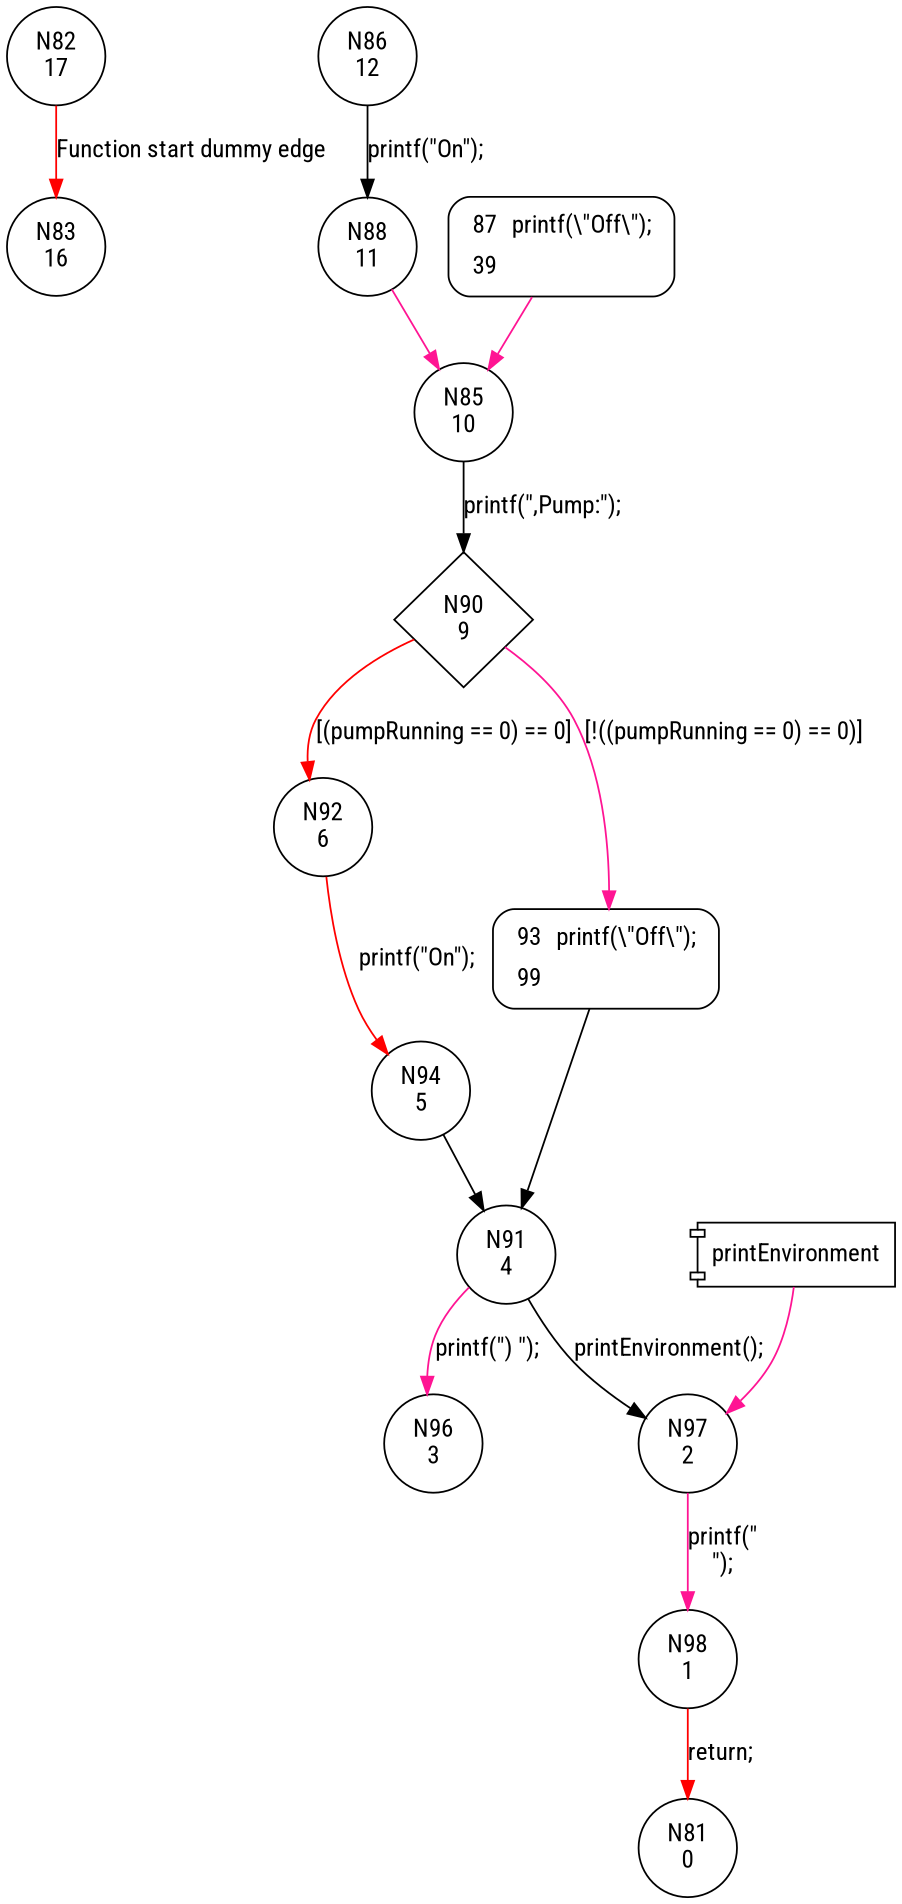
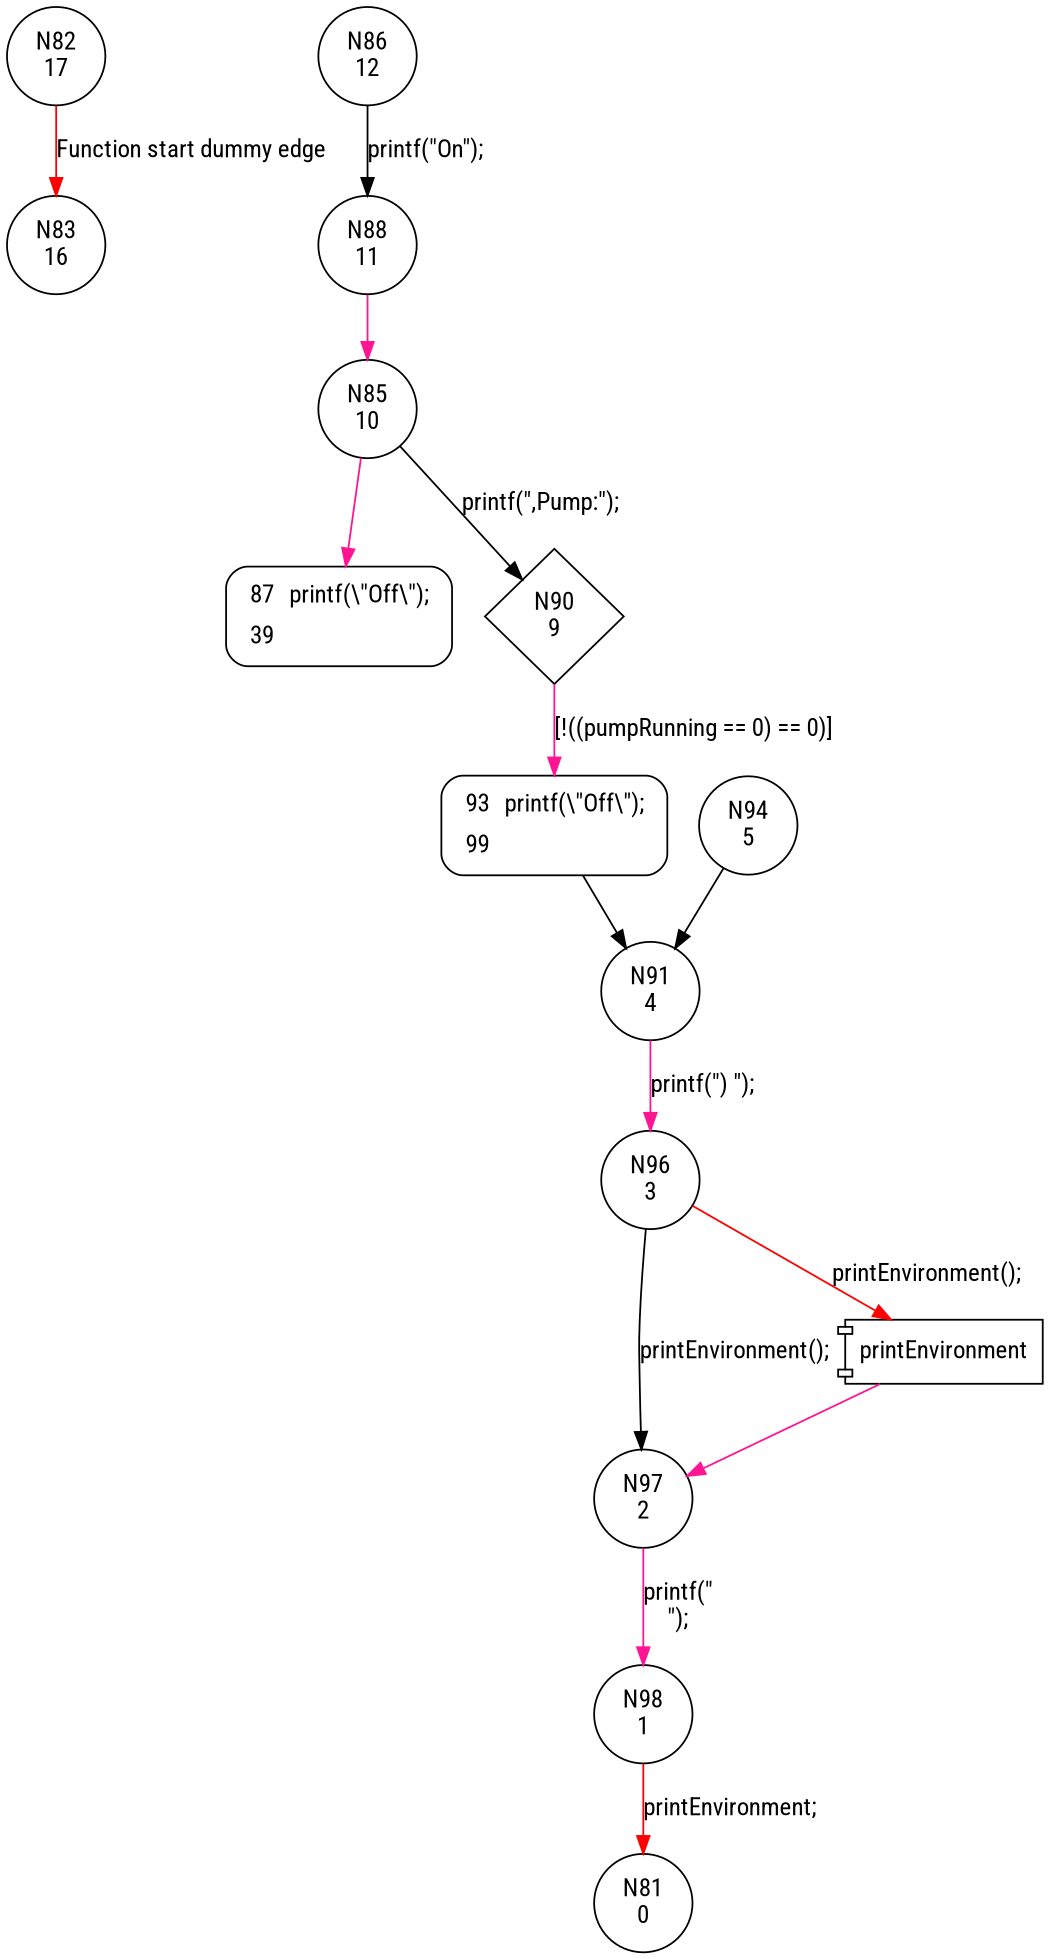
(515, 325) -> (355, 503)
(323, 827) -> none
none -> (784, 1258)
(572, 1360) -> (639, 1330)
(721, 1753) -> (730, 1809)
